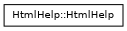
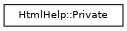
(64, 15) -> (64, 15)
